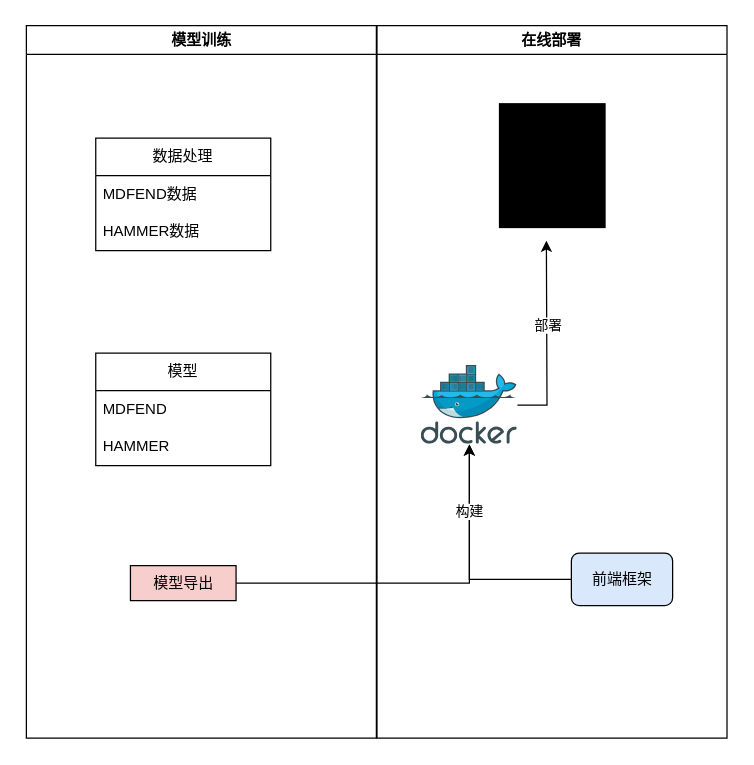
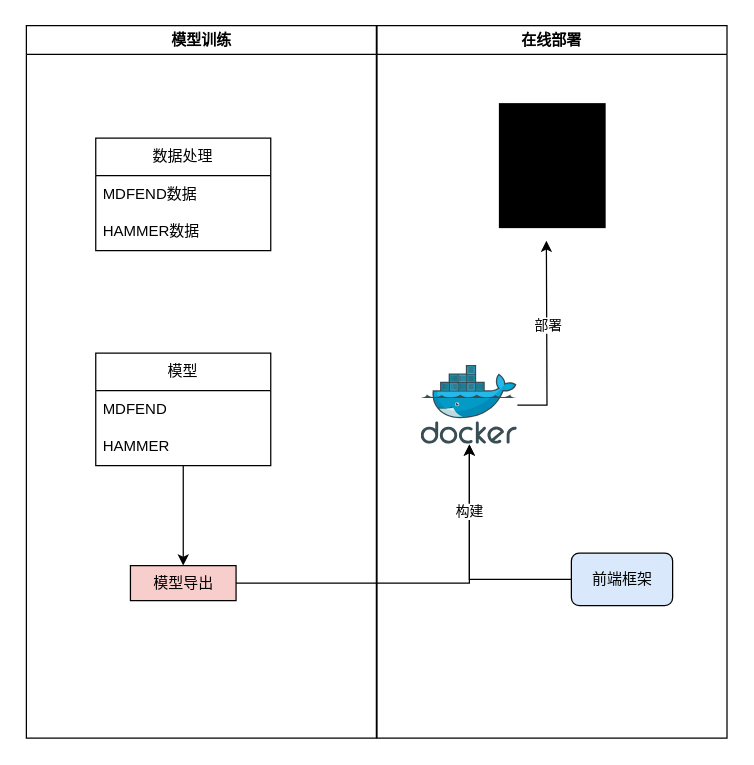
none -> (183, 513)
